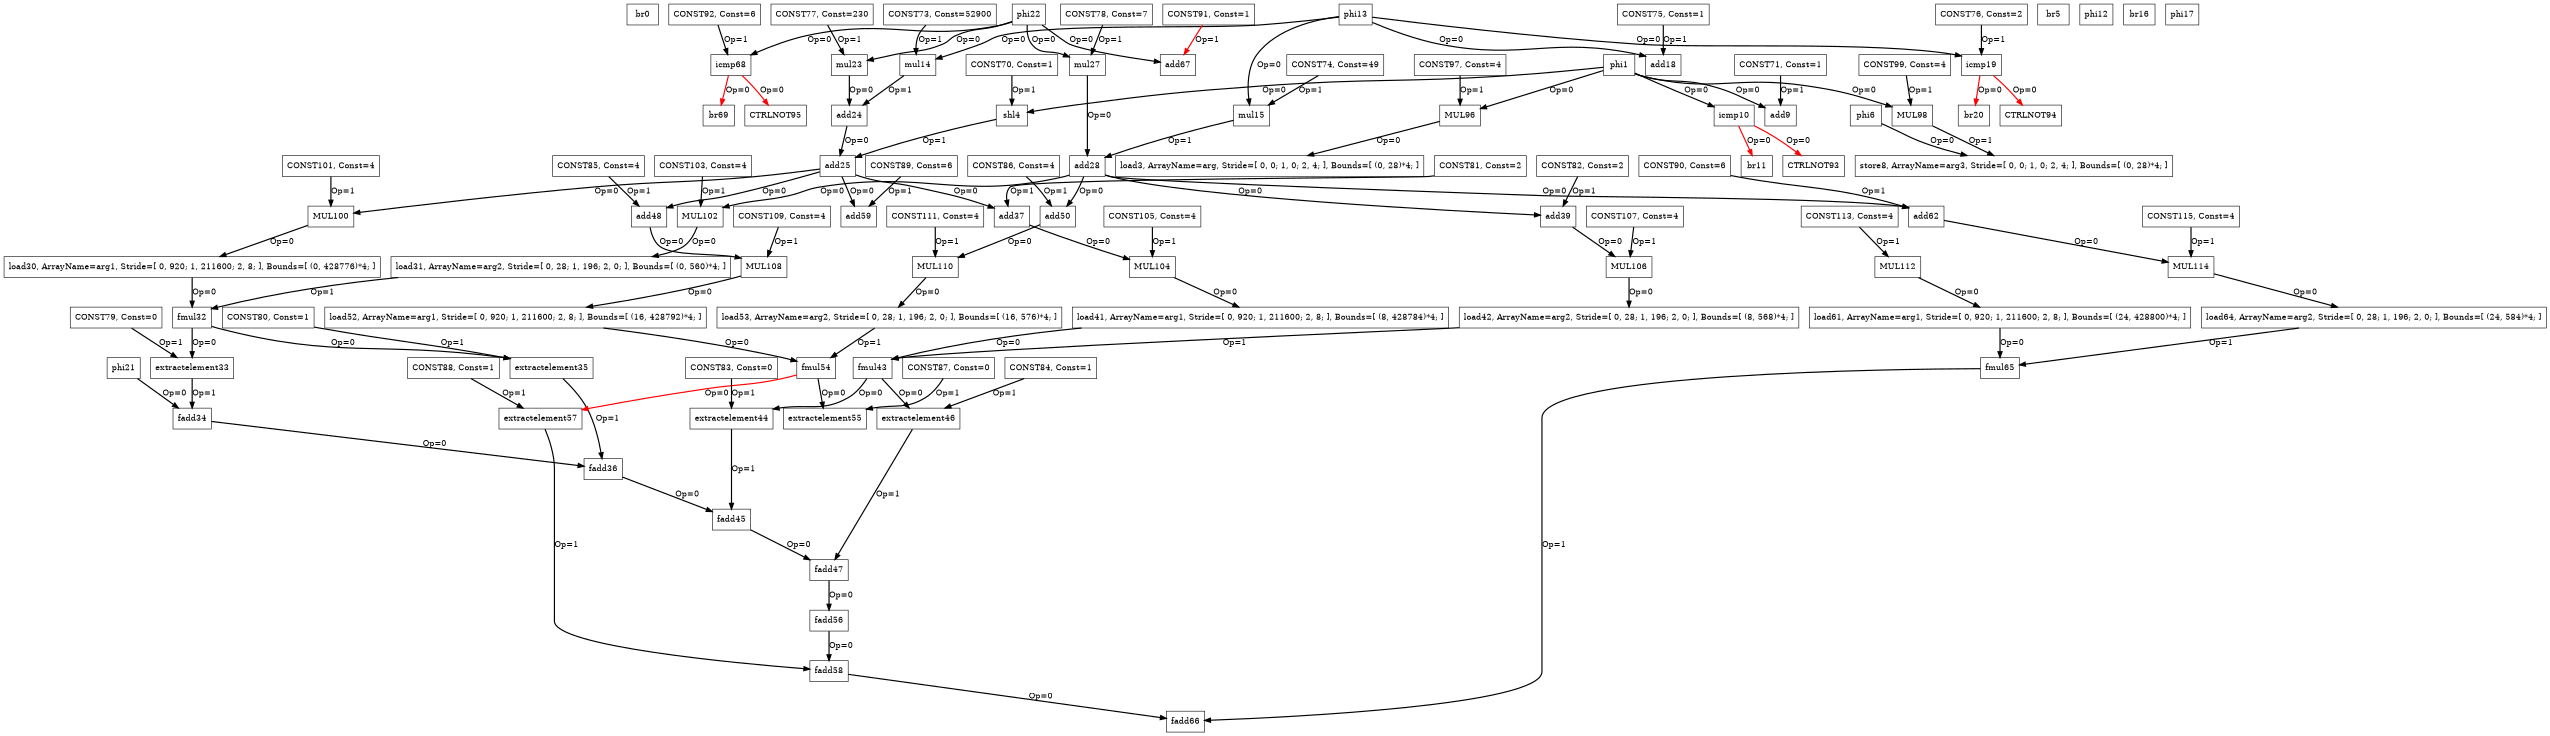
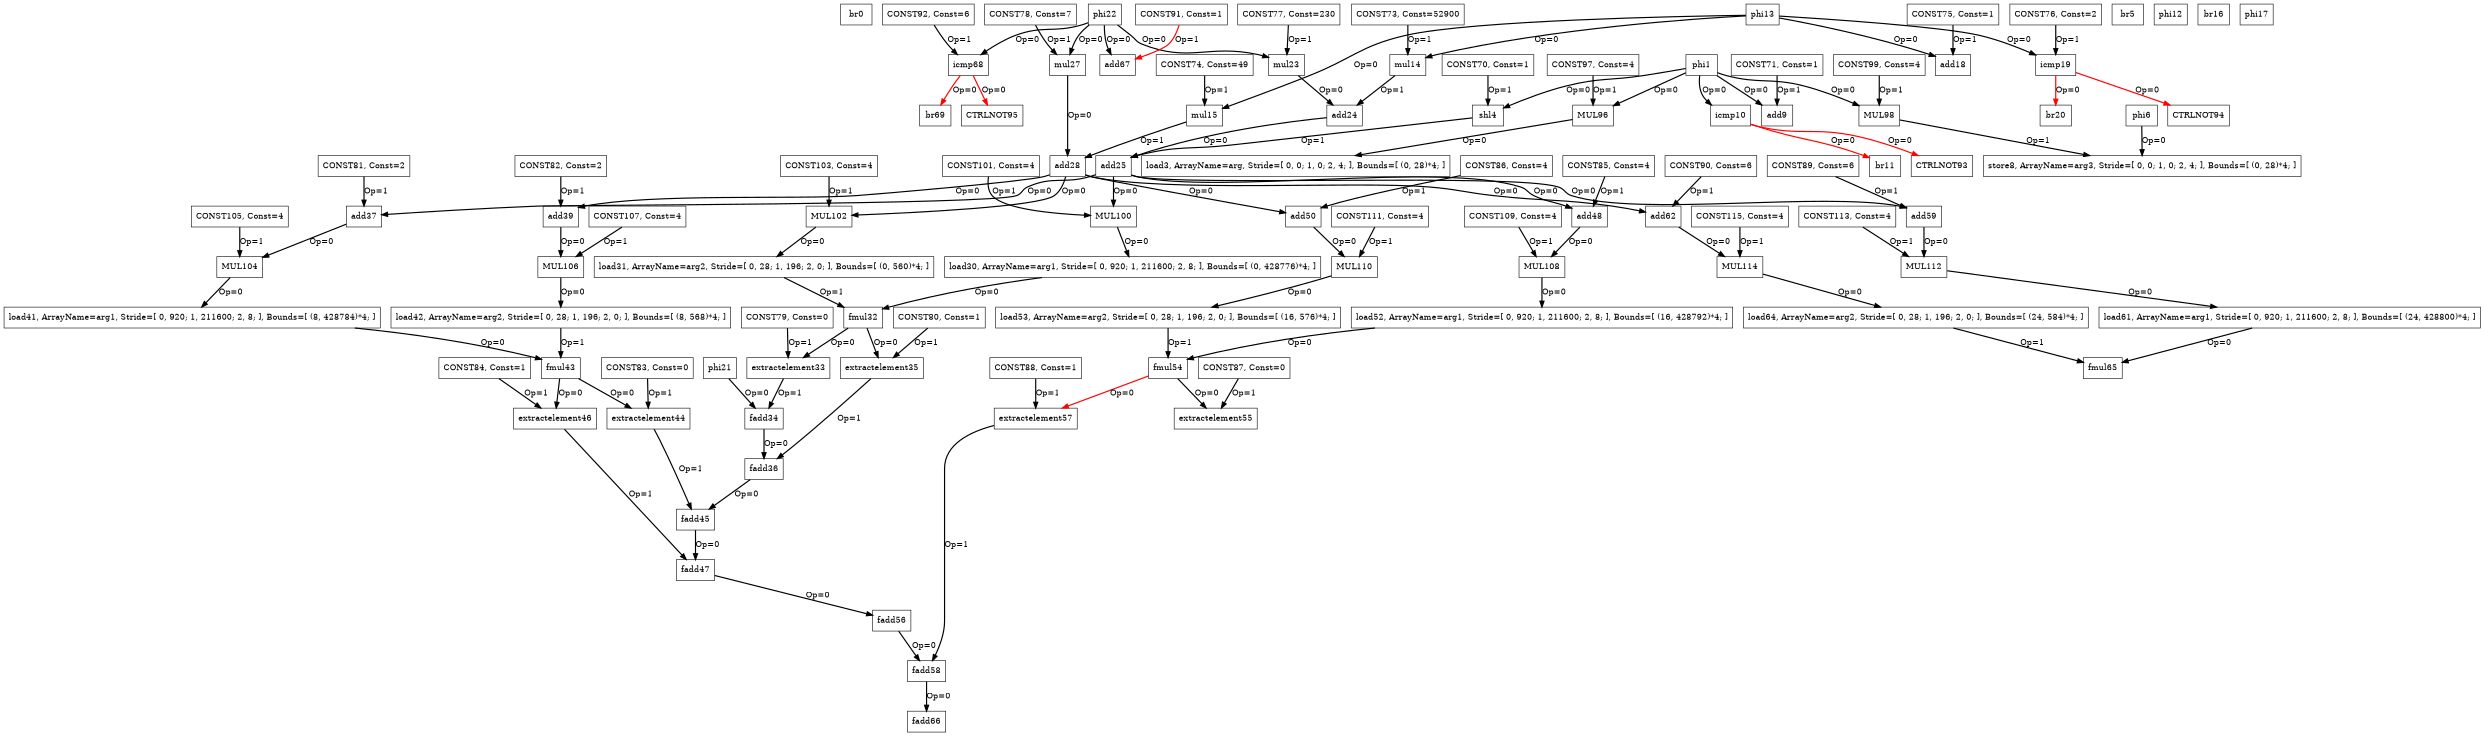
none -> (1924, 239)
(1542, 491) -> none
